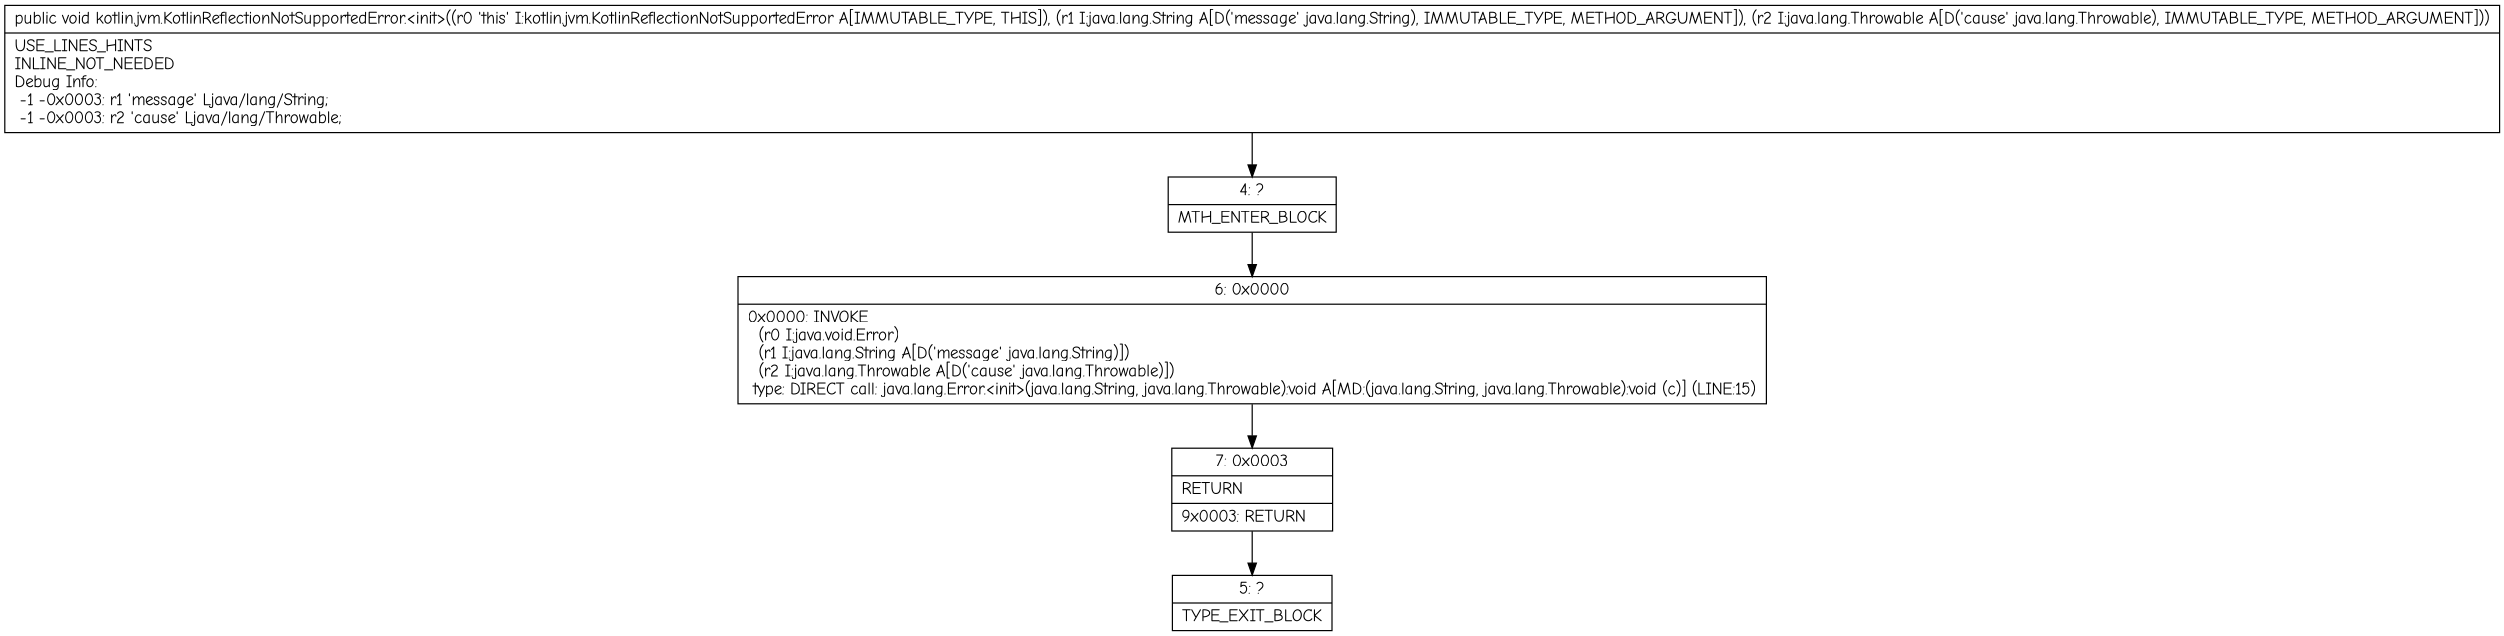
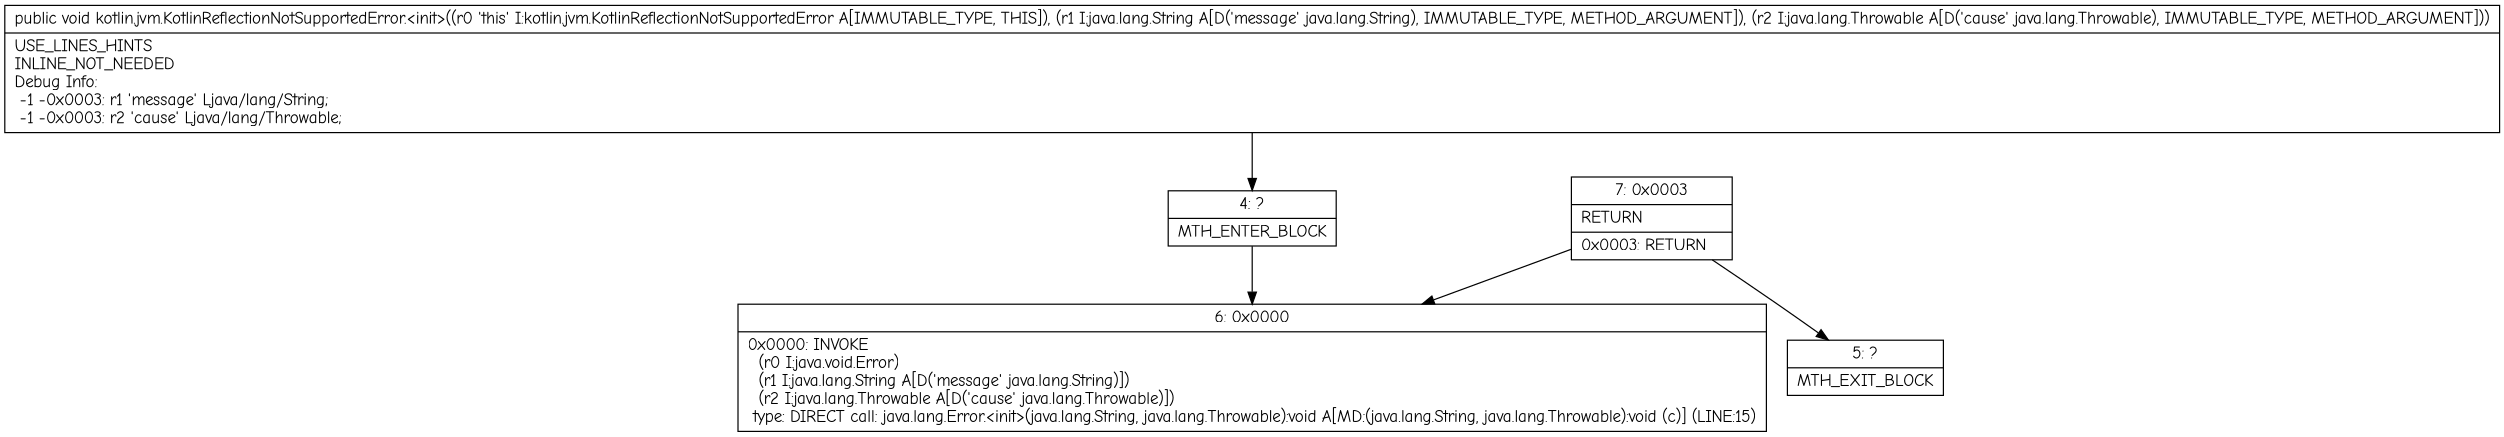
(1252, 420) -> (1502, 275)
(1252, 517) -> (1652, 245)
(1252, 616) -> (1865, 381)
